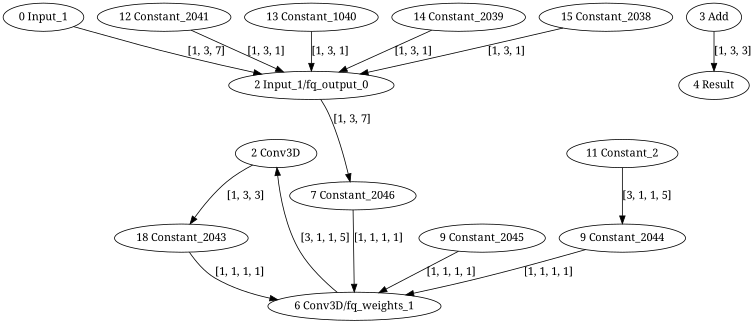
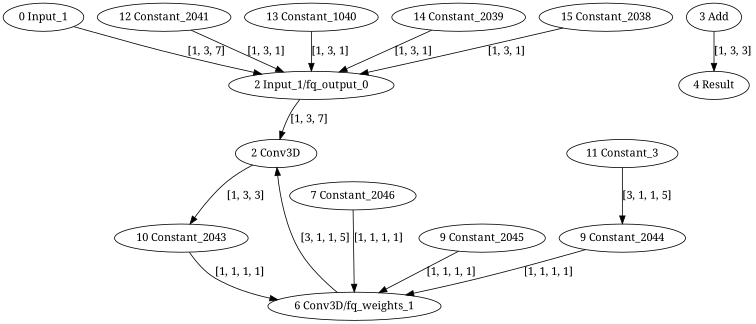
(337, 136) -> (290, 115)
(622, 154) -> (622, 154)
(181, 238) -> (181, 238)
